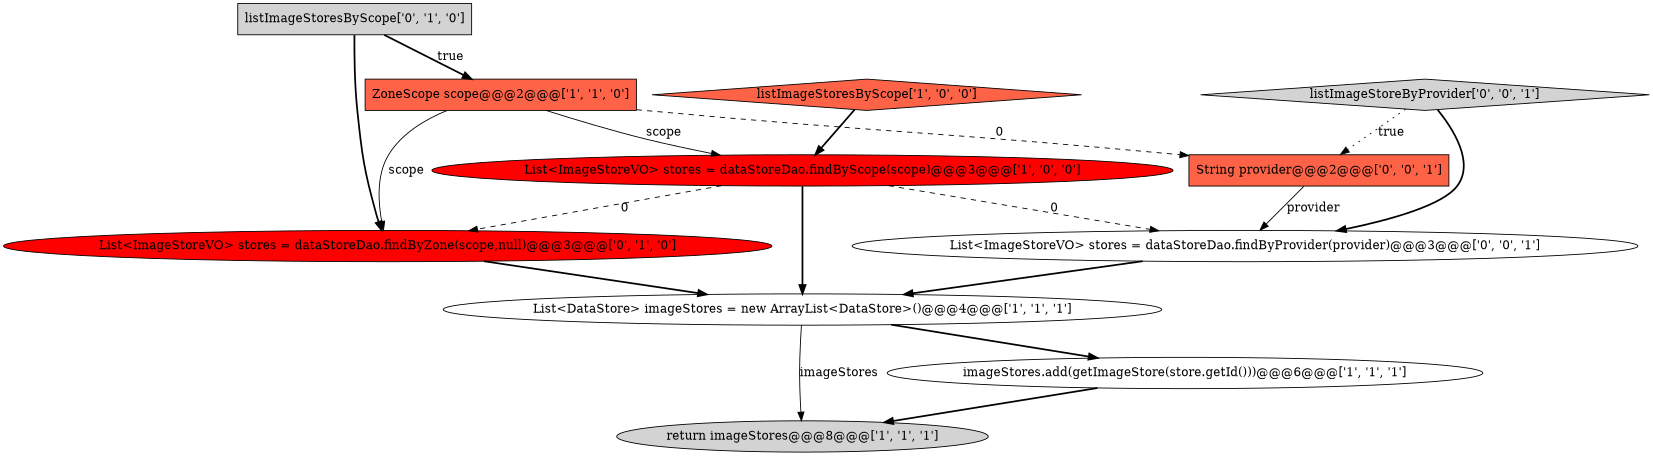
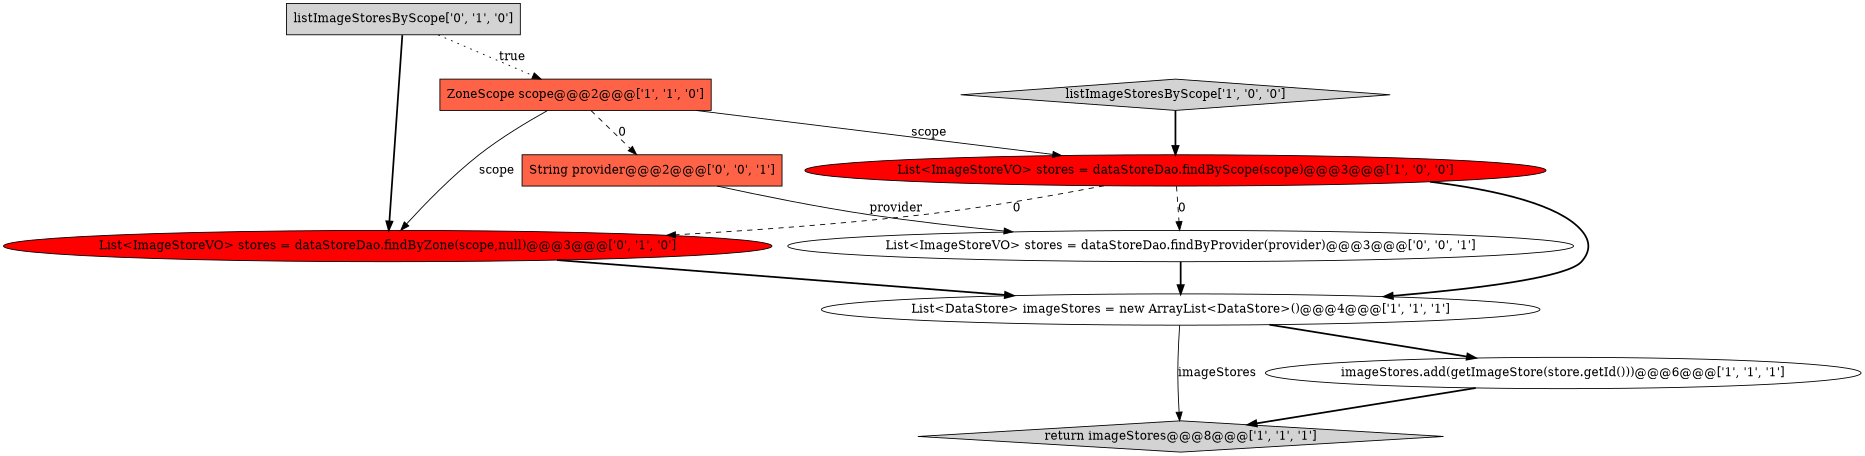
(424, 55) -> (485, 55)
(867, 95) -> (1175, 95)
(1425, 95) -> none
(802, 436) -> (1181, 436)
